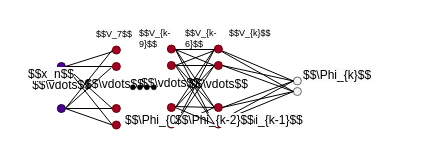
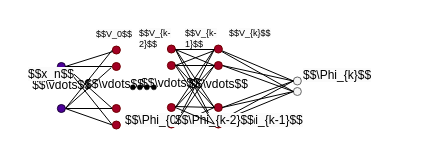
(114, 35) -> (114, 35)
(164, 39) -> (164, 39)
(210, 39) -> (210, 39)
